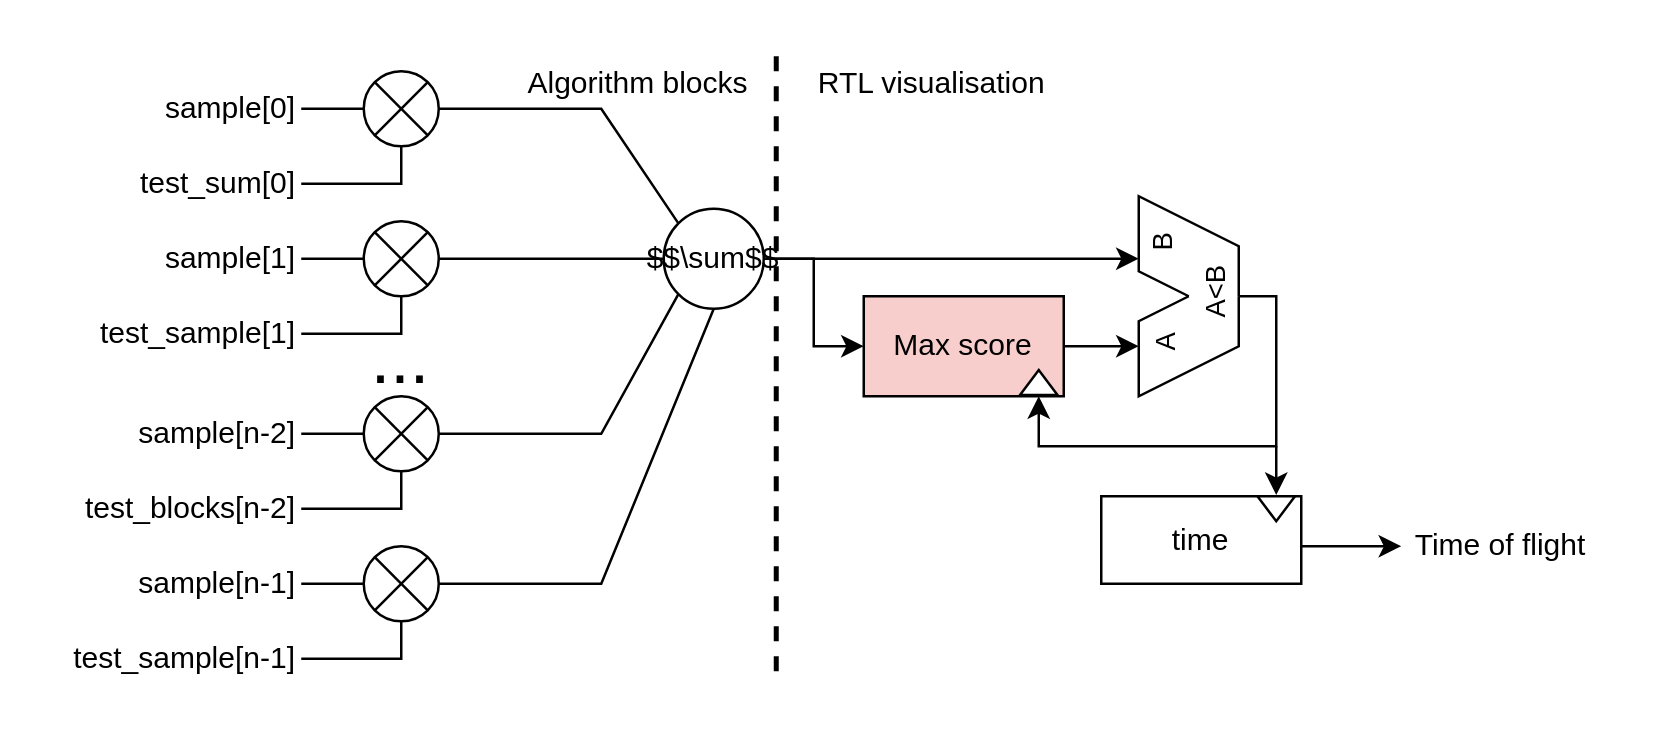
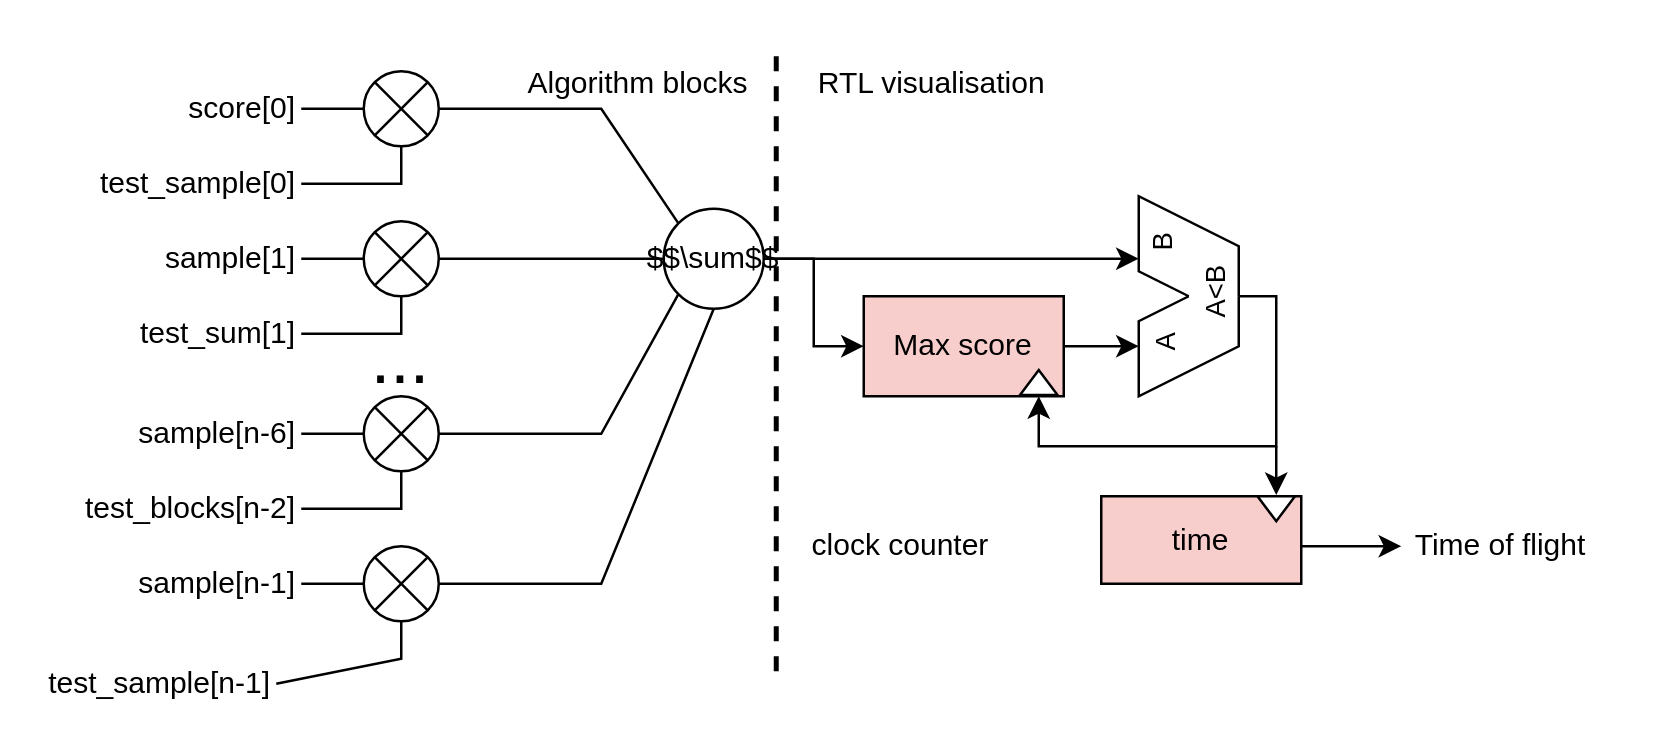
(225, 109) -> (229, 109)
(204, 184) -> (199, 184)
(199, 334) -> (204, 334)
(208, 434) -> (208, 434)
(1201, 540) -> (1201, 540)
none -> (901, 546)
(176, 659) -> (151, 684)
